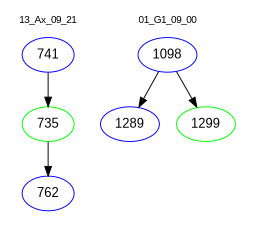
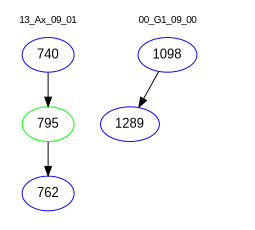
(48, 21) -> (48, 21)
(168, 21) -> (168, 21)
(48, 55) -> (48, 55)
(48, 124) -> (48, 124)
(206, 124) -> none
